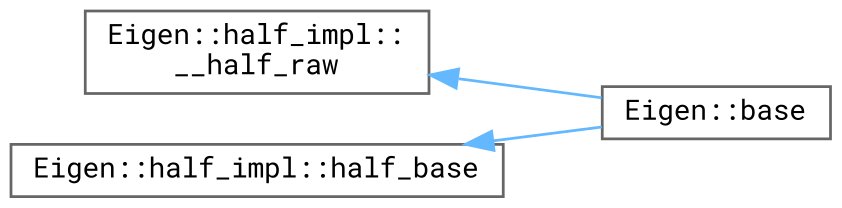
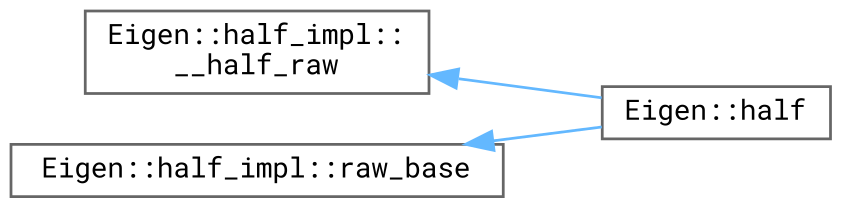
(716, 113) -> (716, 113)
(257, 170) -> (257, 170)
